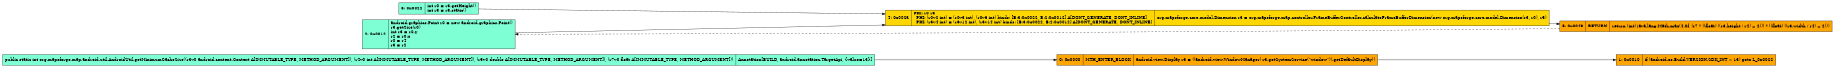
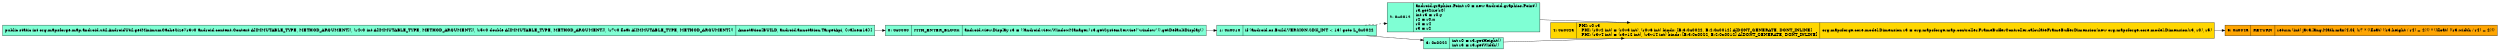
(447, 11) -> (1476, 45)
(1039, 32) -> (1375, 24)
none -> (1394, 38)
(1217, 60) -> (1046, 30)
(1696, 60) -> (1297, 30)
